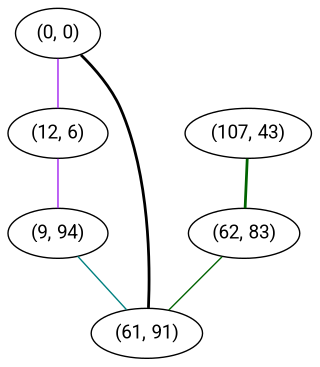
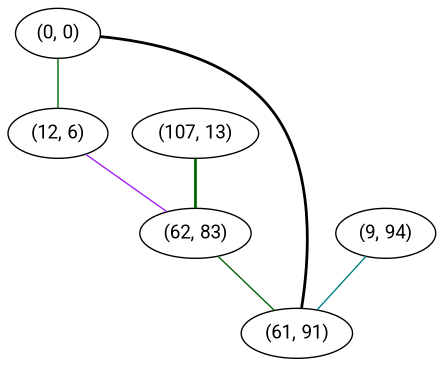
(58, 83) -> (58, 83)
(248, 133) -> (195, 133)
(58, 183) -> (126, 183)
